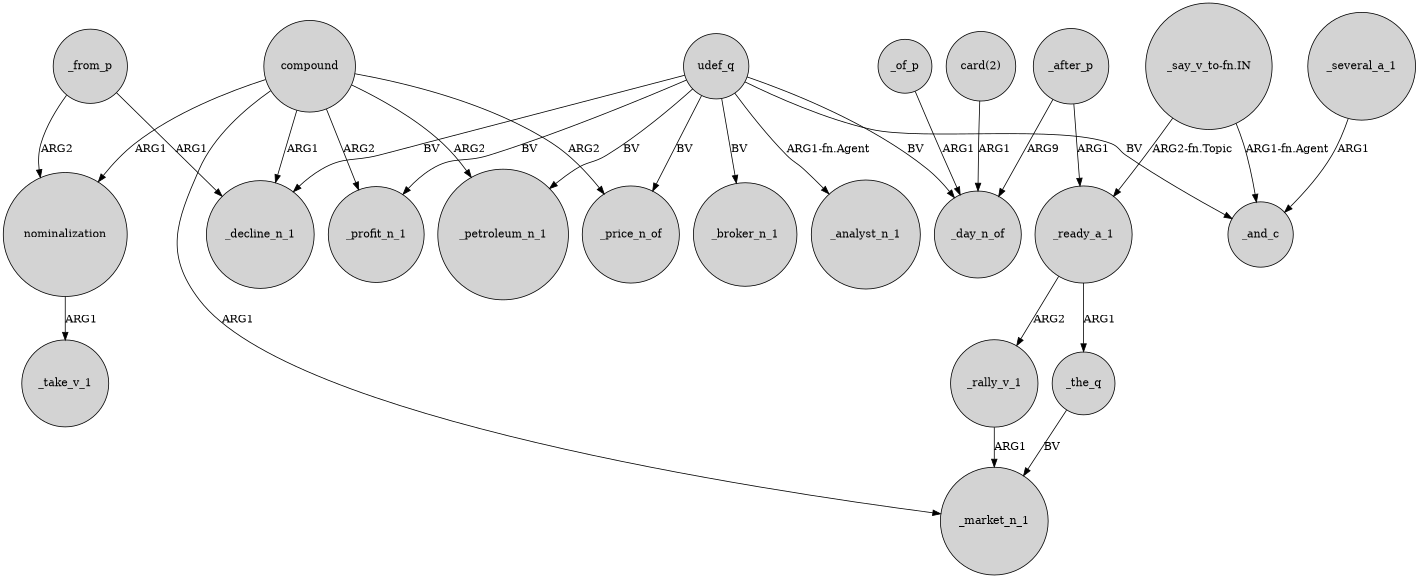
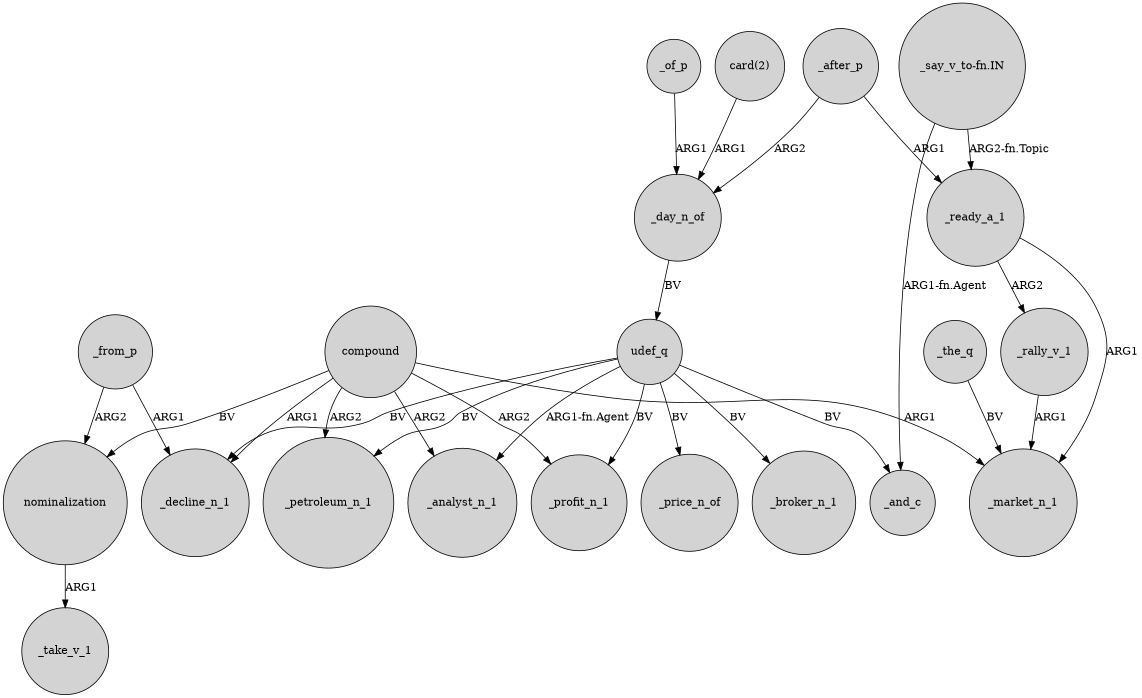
(1362, 66) -> none
(487, 111) -> (412, 420)
(839, 115) -> (663, 286)
(151, 149) -> (227, 418)
(1043, 149) -> (790, 149)
(1084, 313) -> (1105, 333)
